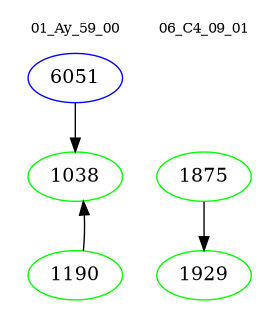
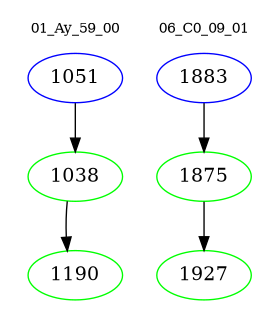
(204, 29) -> (204, 29)
(75, 78) -> (75, 78)
none -> (204, 78)
(84, 233) -> (66, 219)
(204, 275) -> (204, 275)
